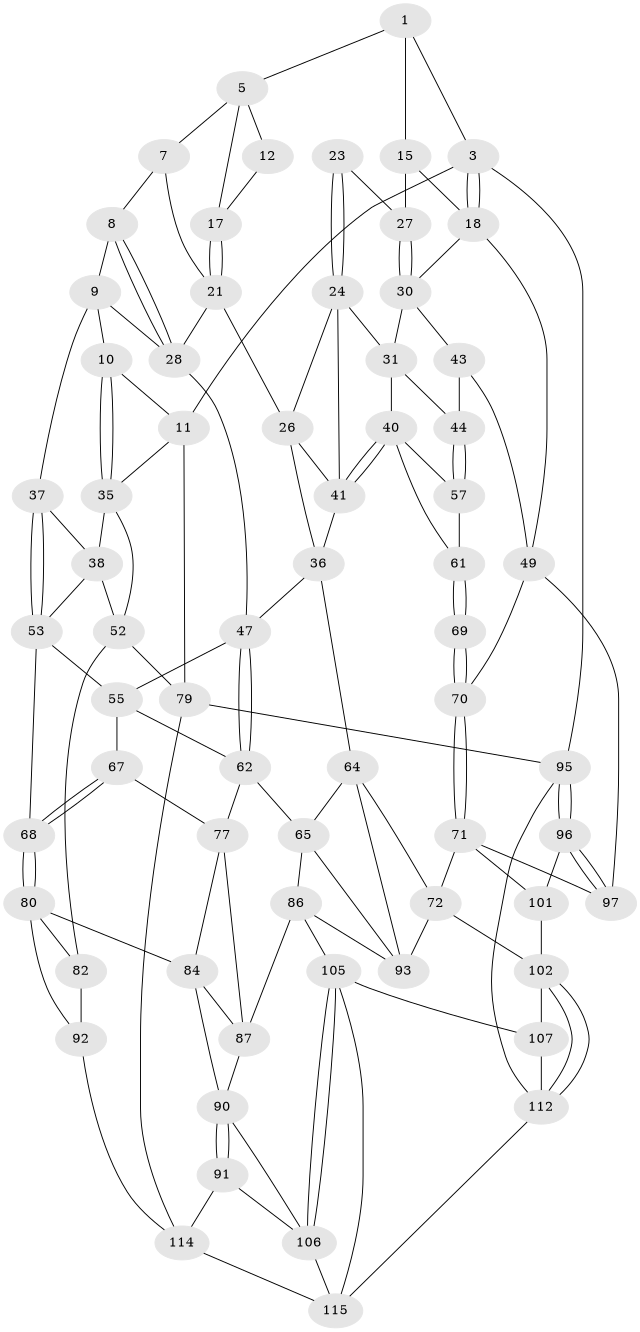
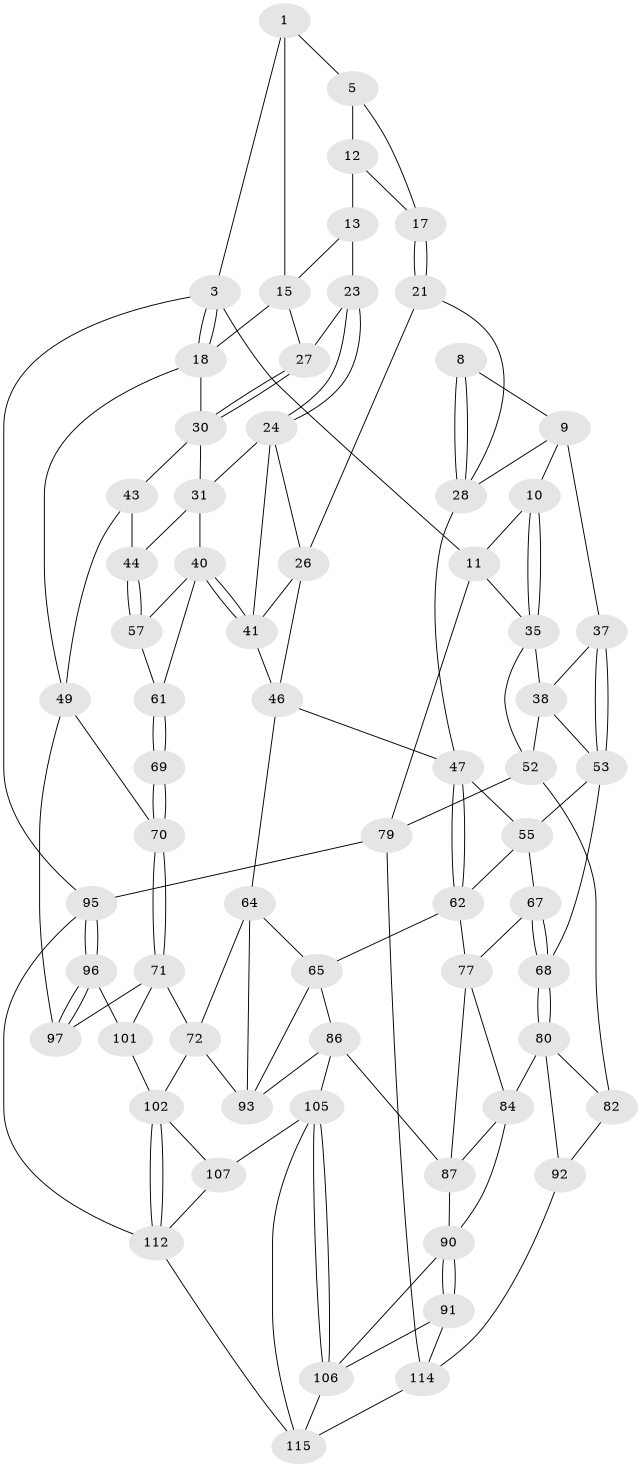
(164, 157) -> none
none -> (353, 224)
(319, 564) -> (277, 700)
